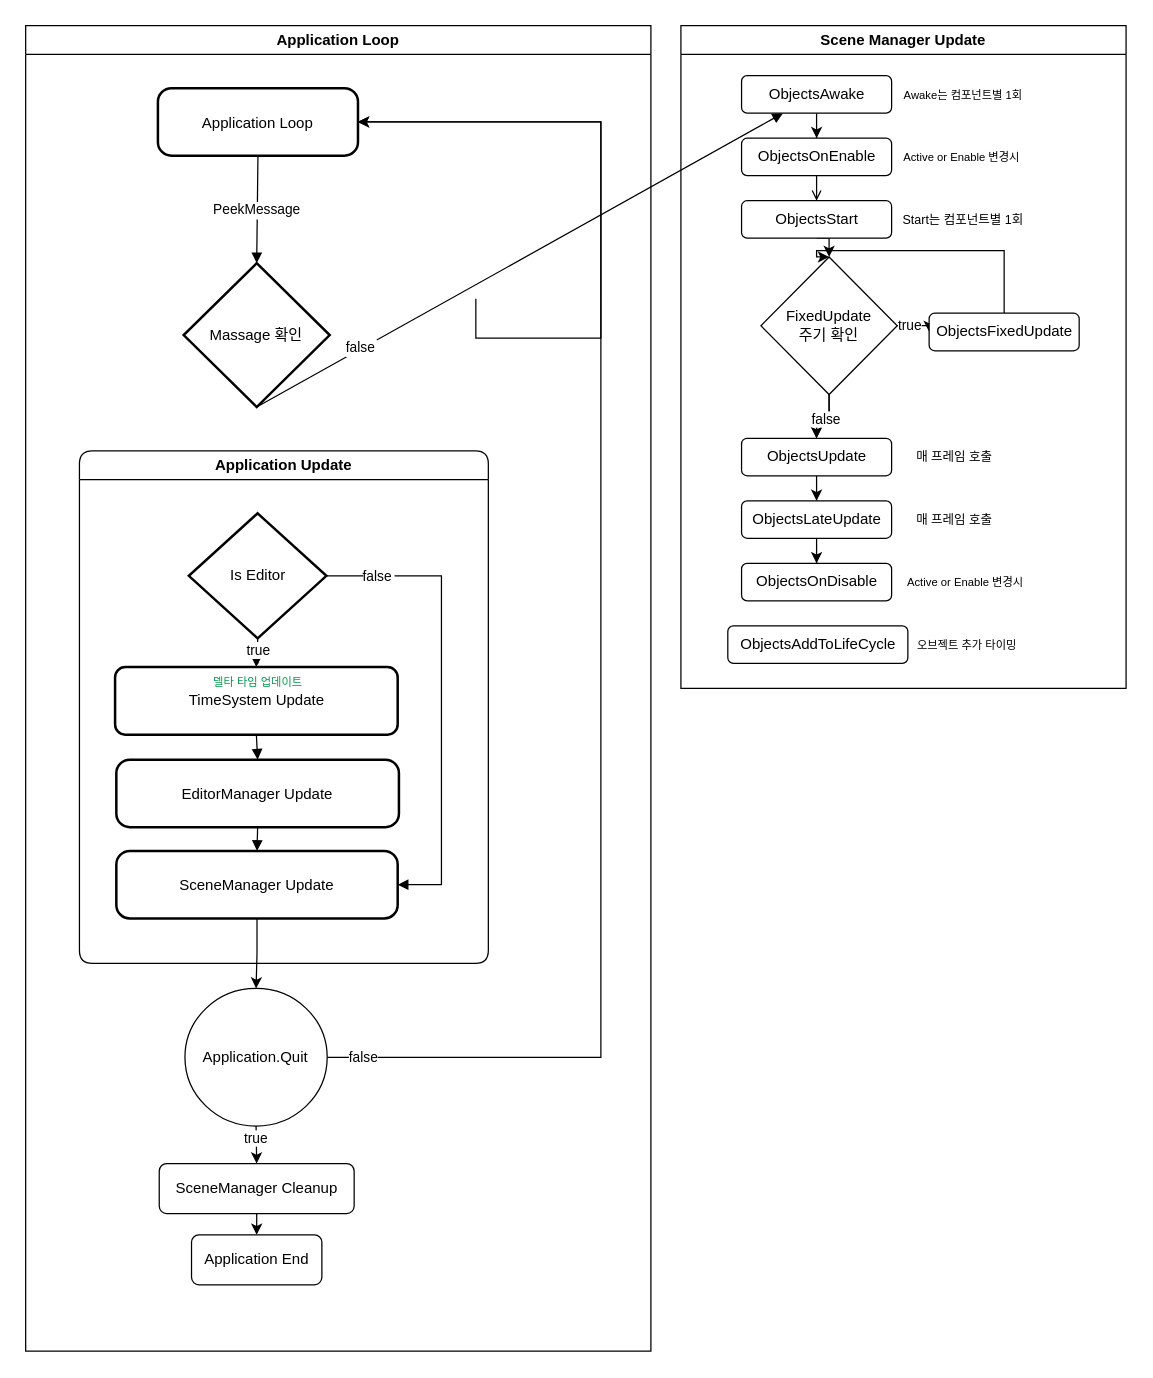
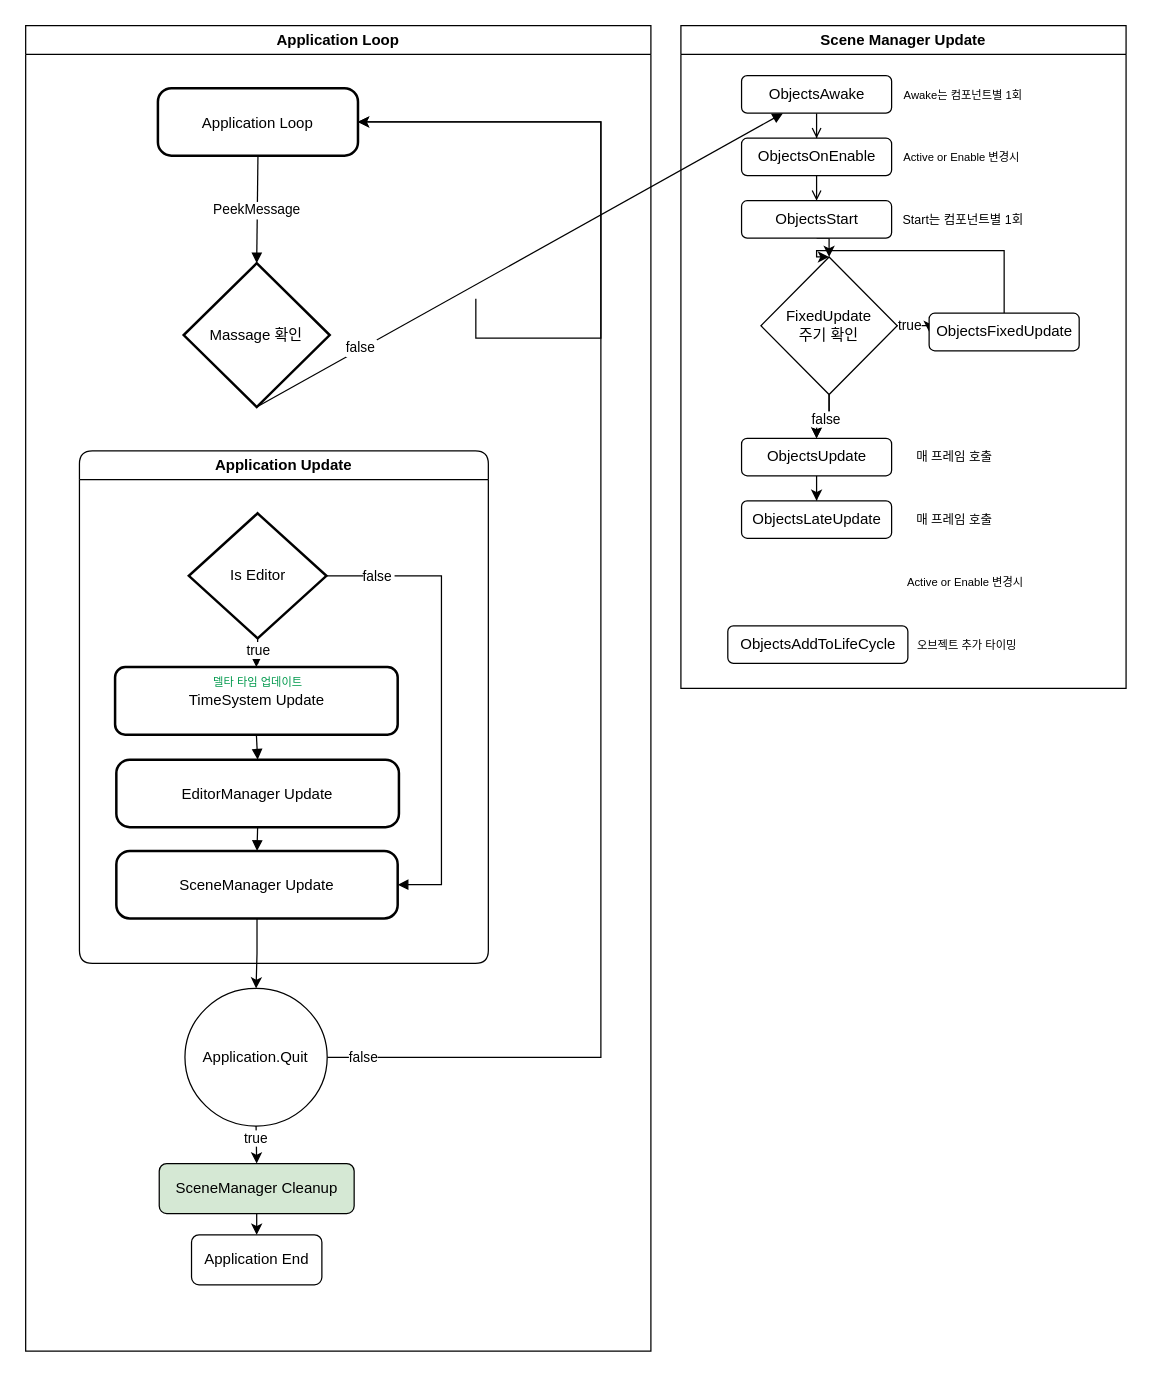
(816, 128) -> (816, 130)
(816, 555) -> none
(816, 582) -> none
(257, 1188) -> (257, 1188)
